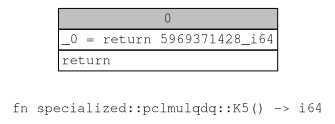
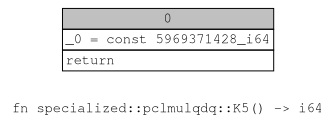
(168, 39) -> (168, 39)
